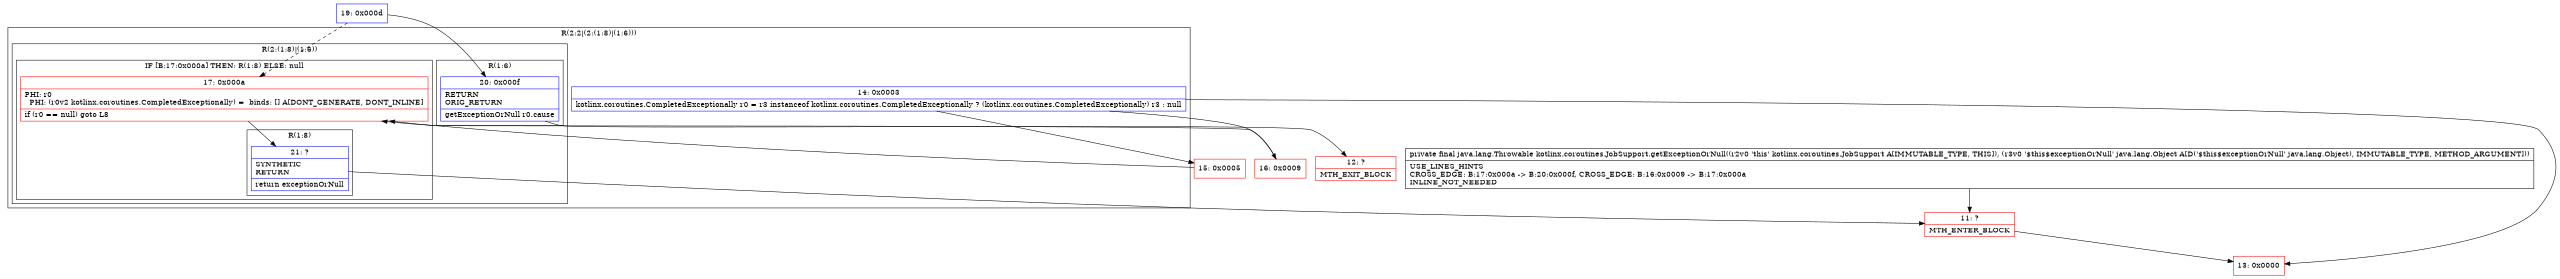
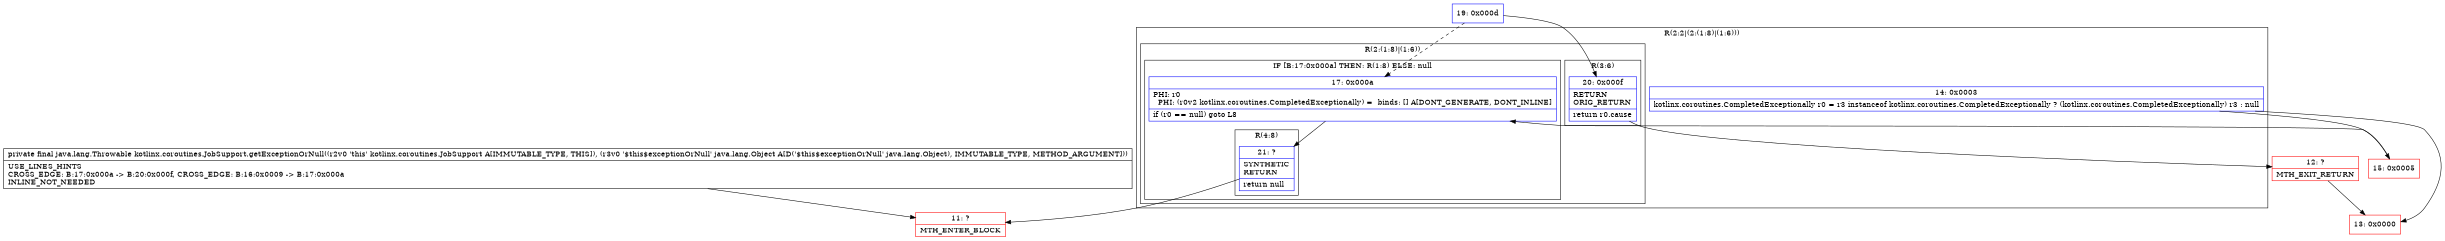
(500, 66) -> (1603, 66)
(224, 99) -> (1353, 99)
(500, 115) -> (1603, 115)
(300, 136) -> (1267, 136)
(1280, 169) -> none
(1356, 174) -> (2315, 174)
(300, 184) -> (1264, 184)
(2121, 246) -> (2345, 196)
